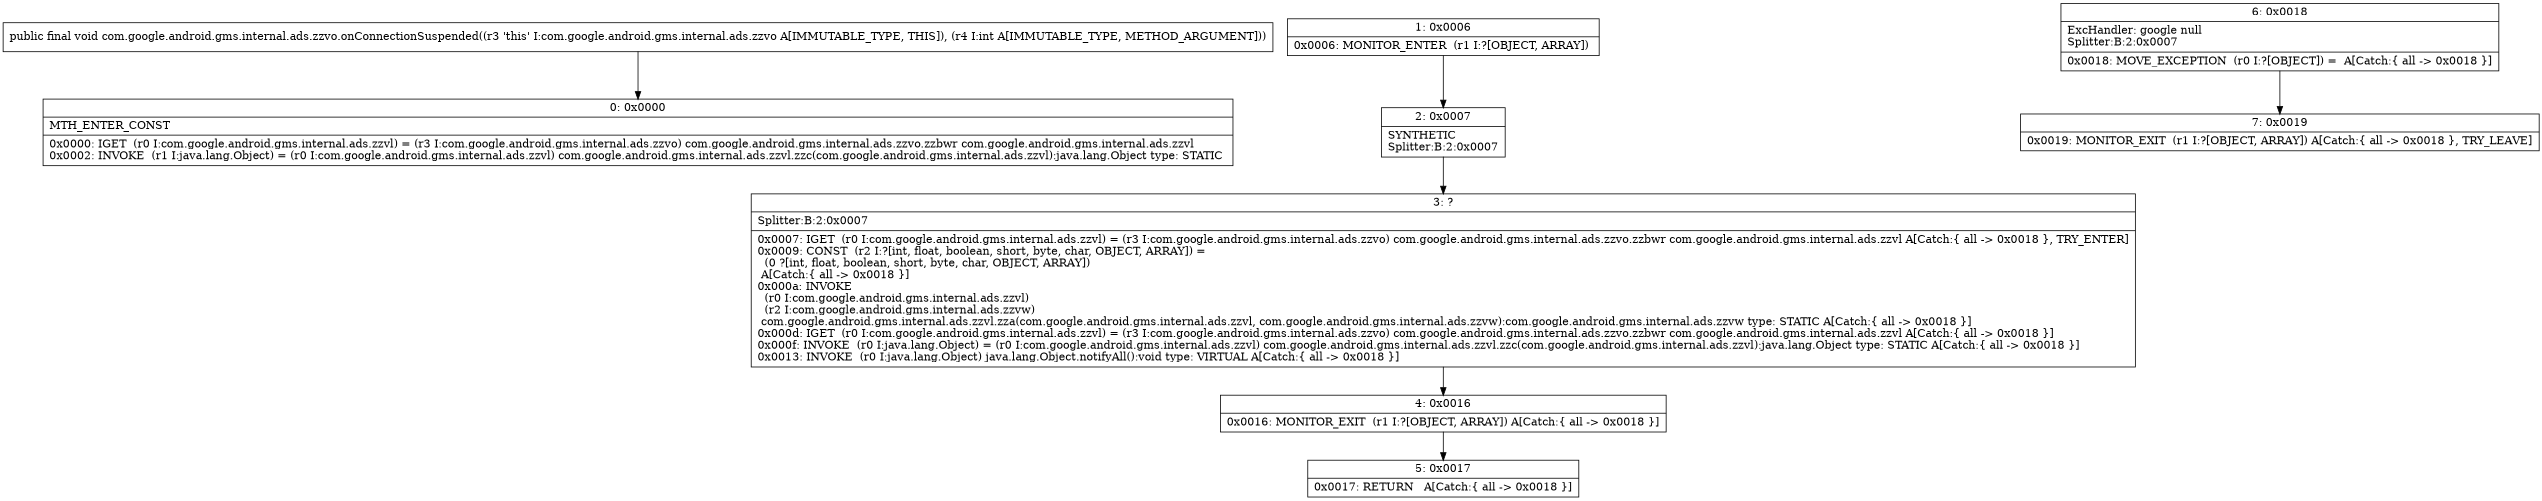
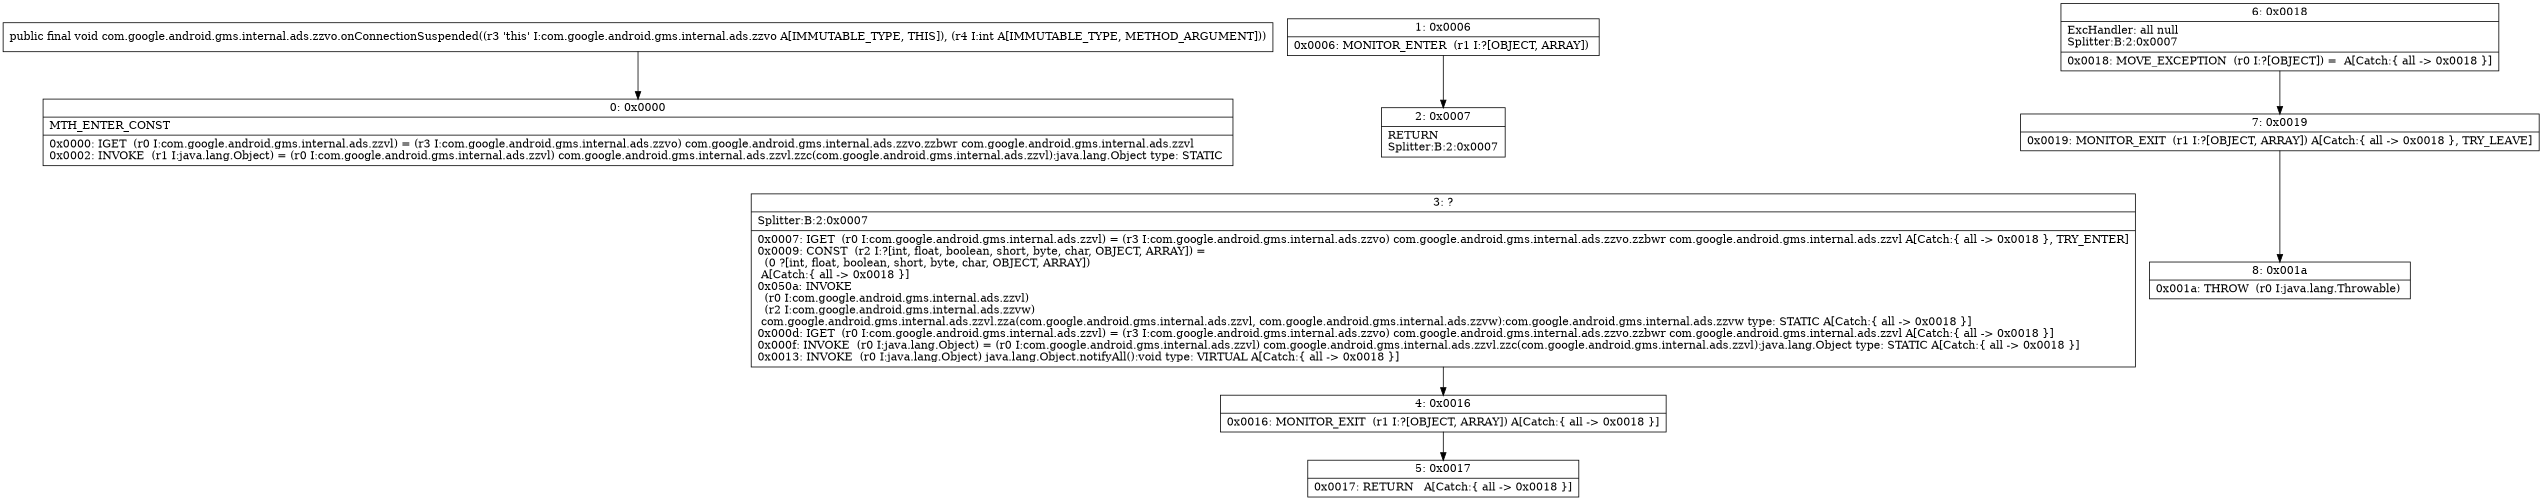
(2135, 31) -> (2123, 31)
(1422, 136) -> (1413, 136)
(1443, 171) -> none
none -> (2280, 280)
(808, 287) -> (808, 287)
